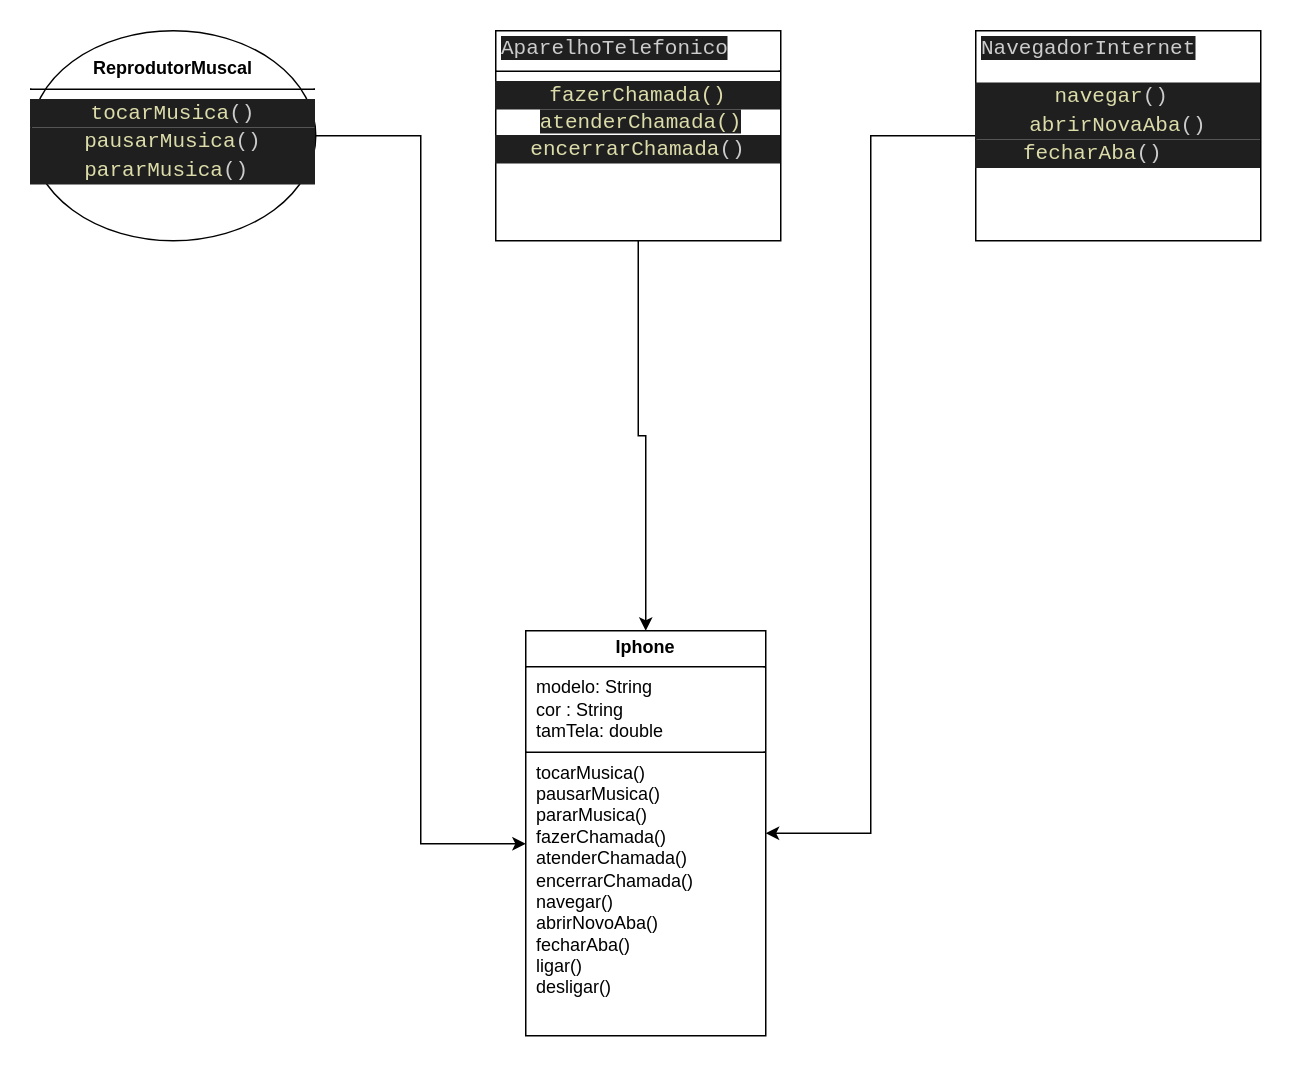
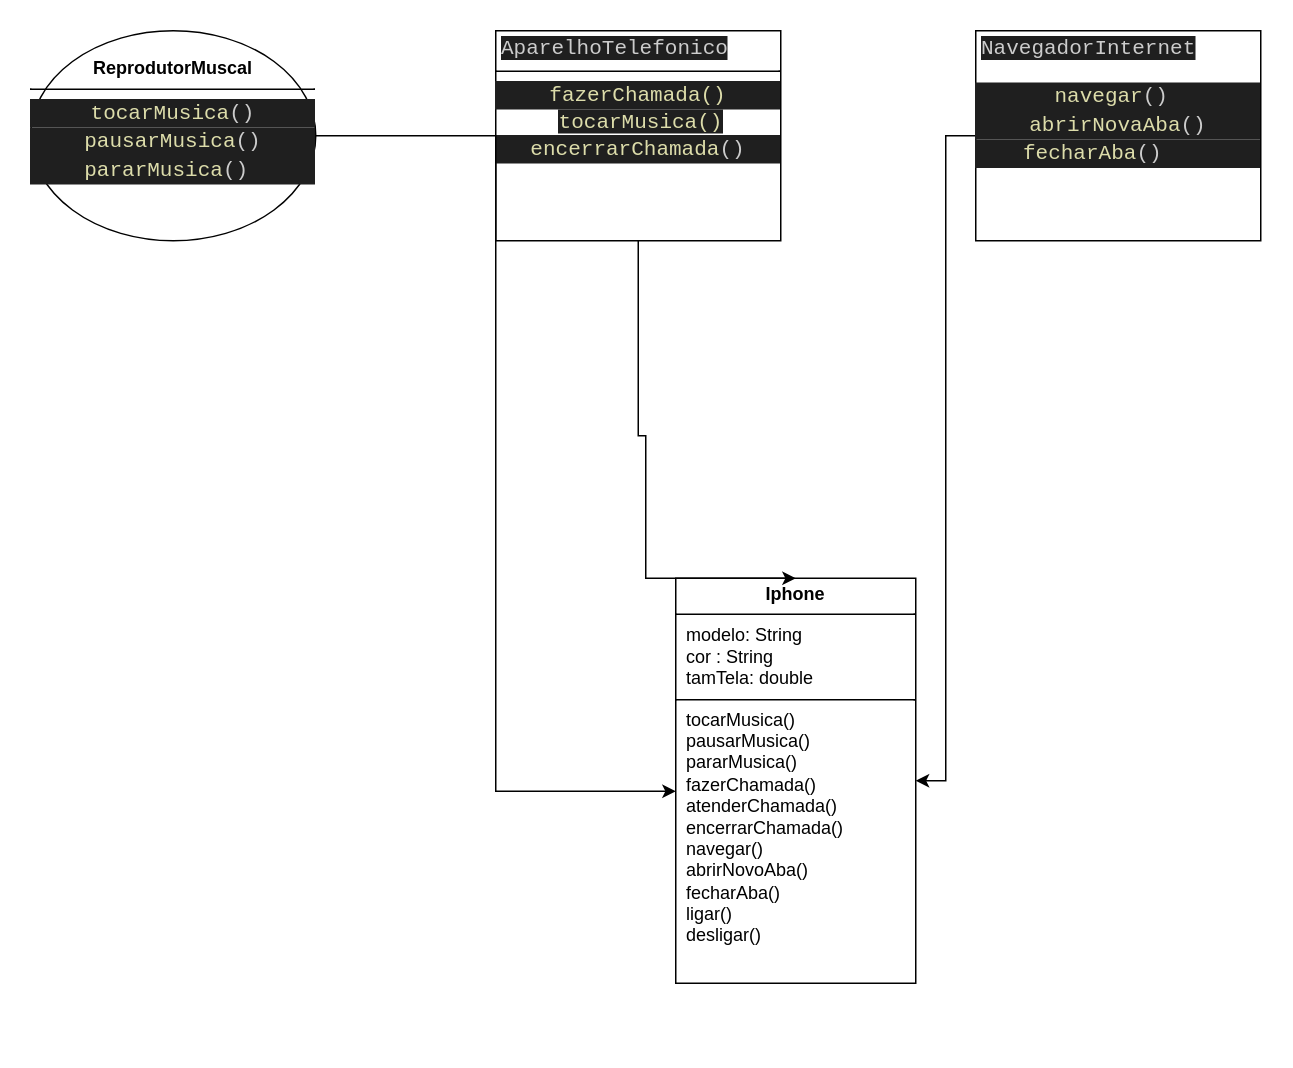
(581, 74) -> (581, 74)
(646, 833) -> (796, 781)
